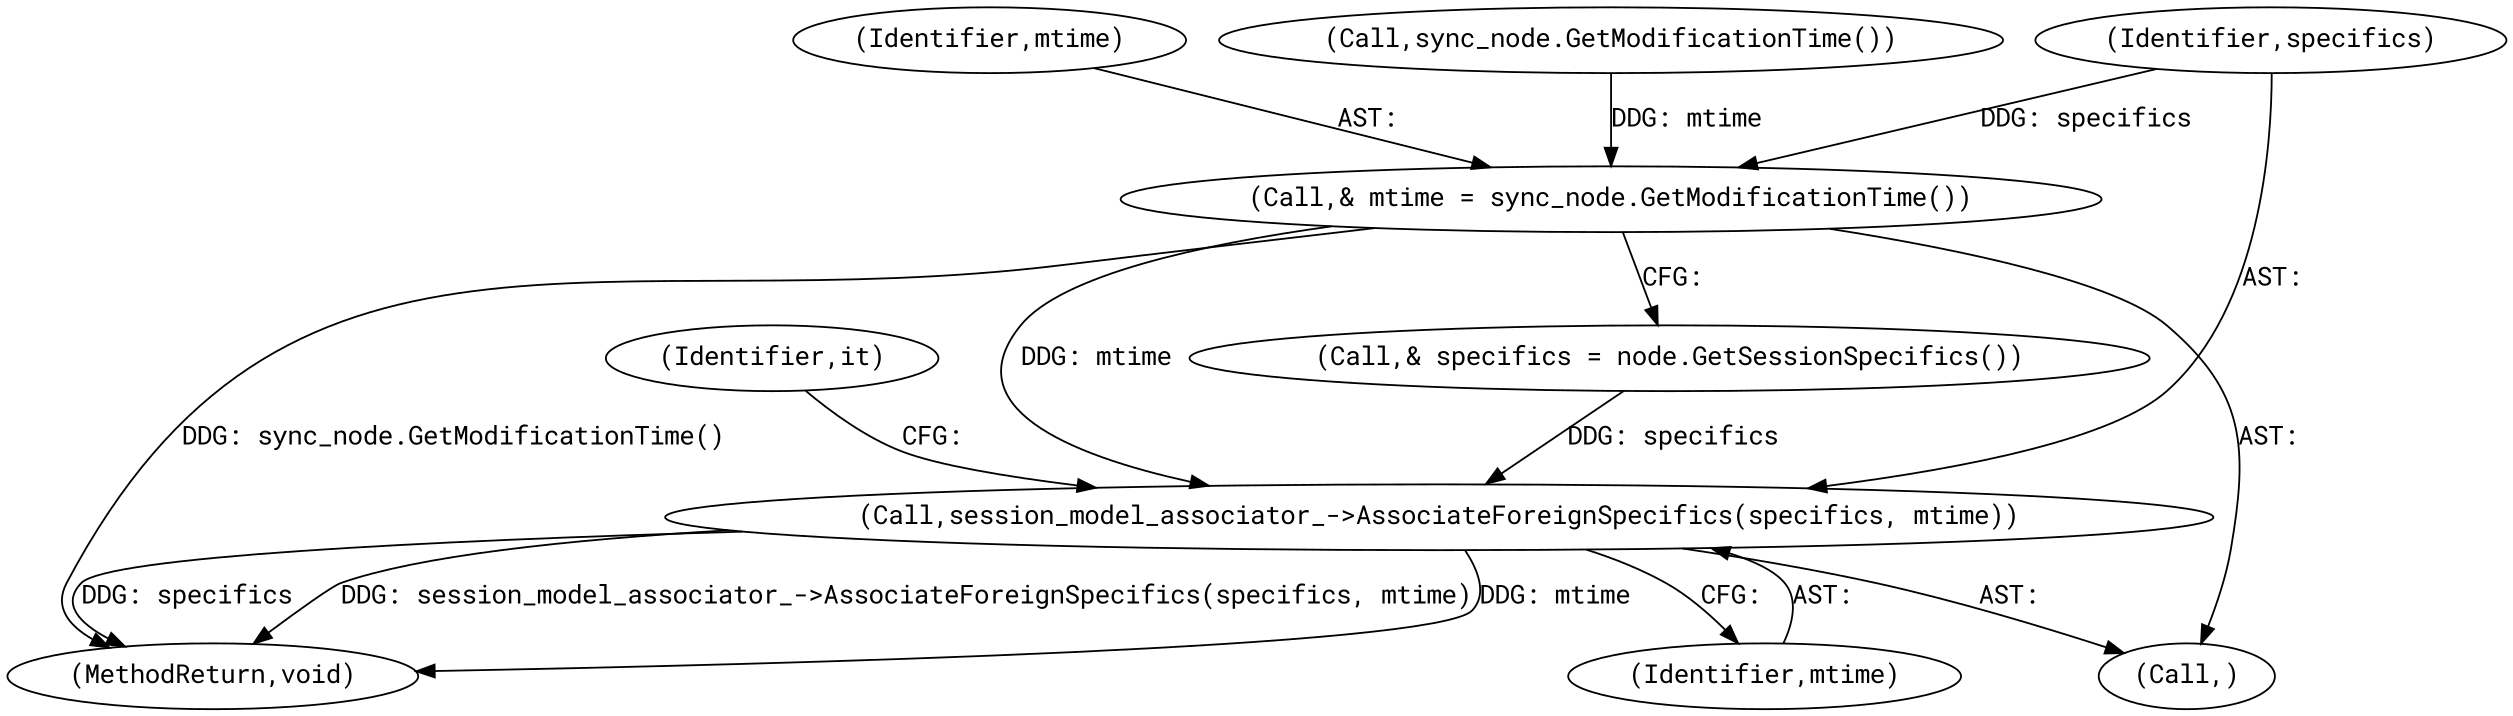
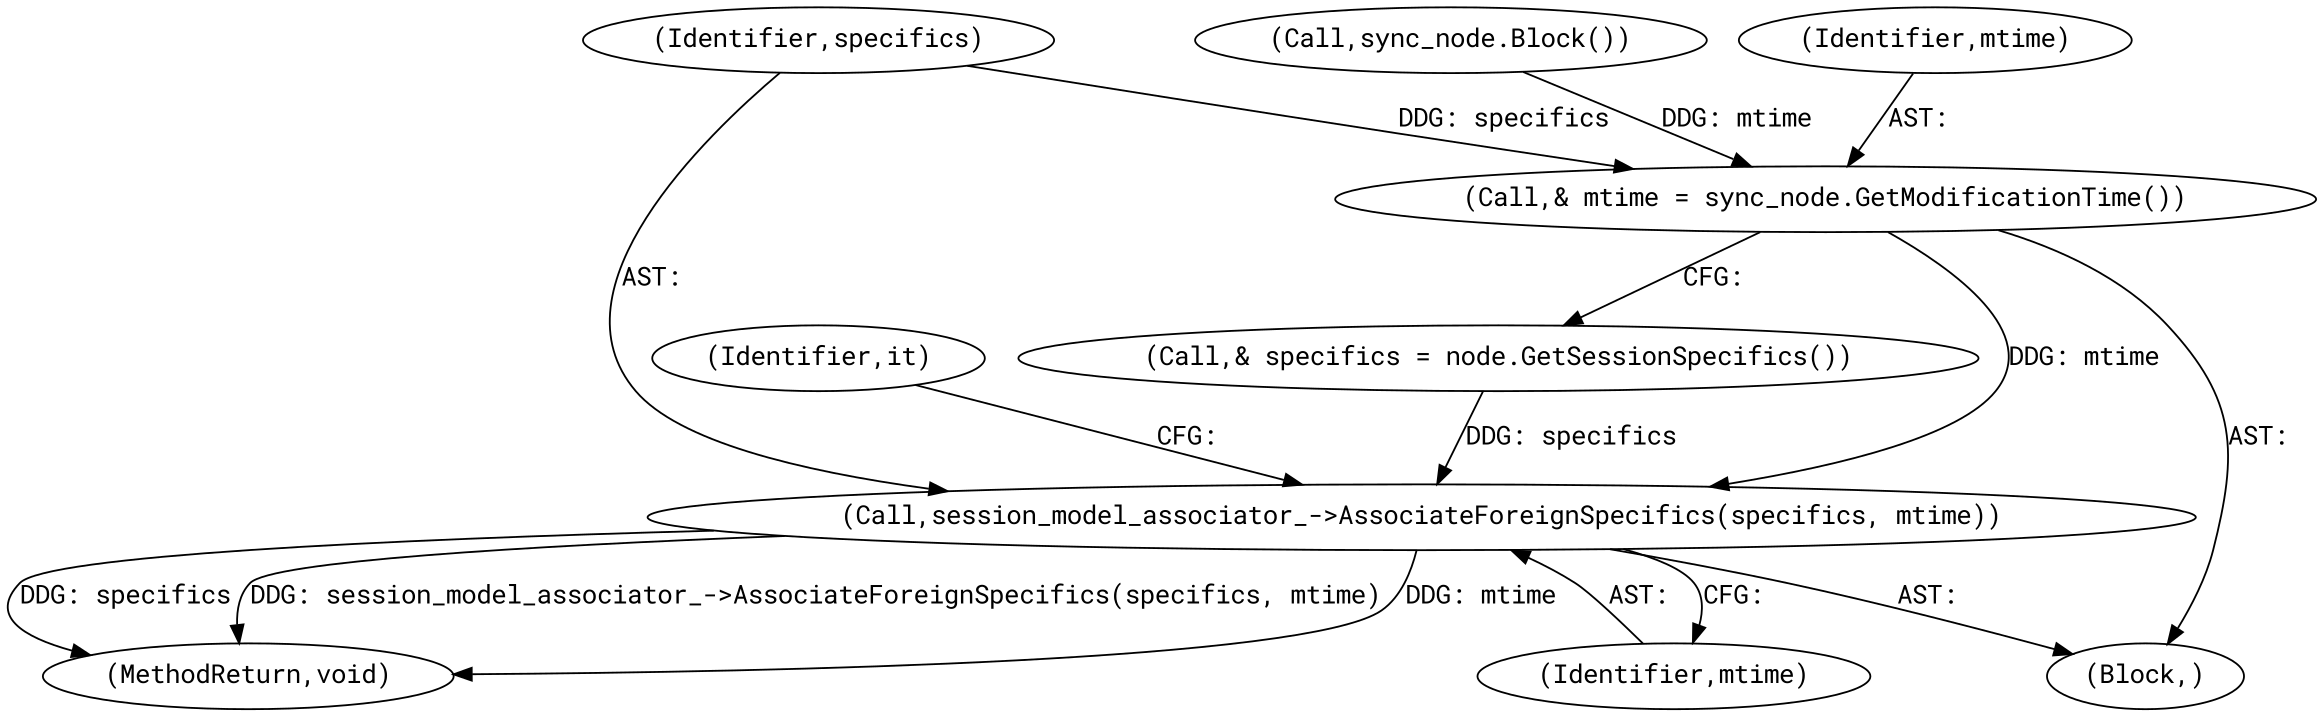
(1611, 40) -> (1451, 40)
(629, 282) -> none
(2187, 676) -> (2145, 676)
